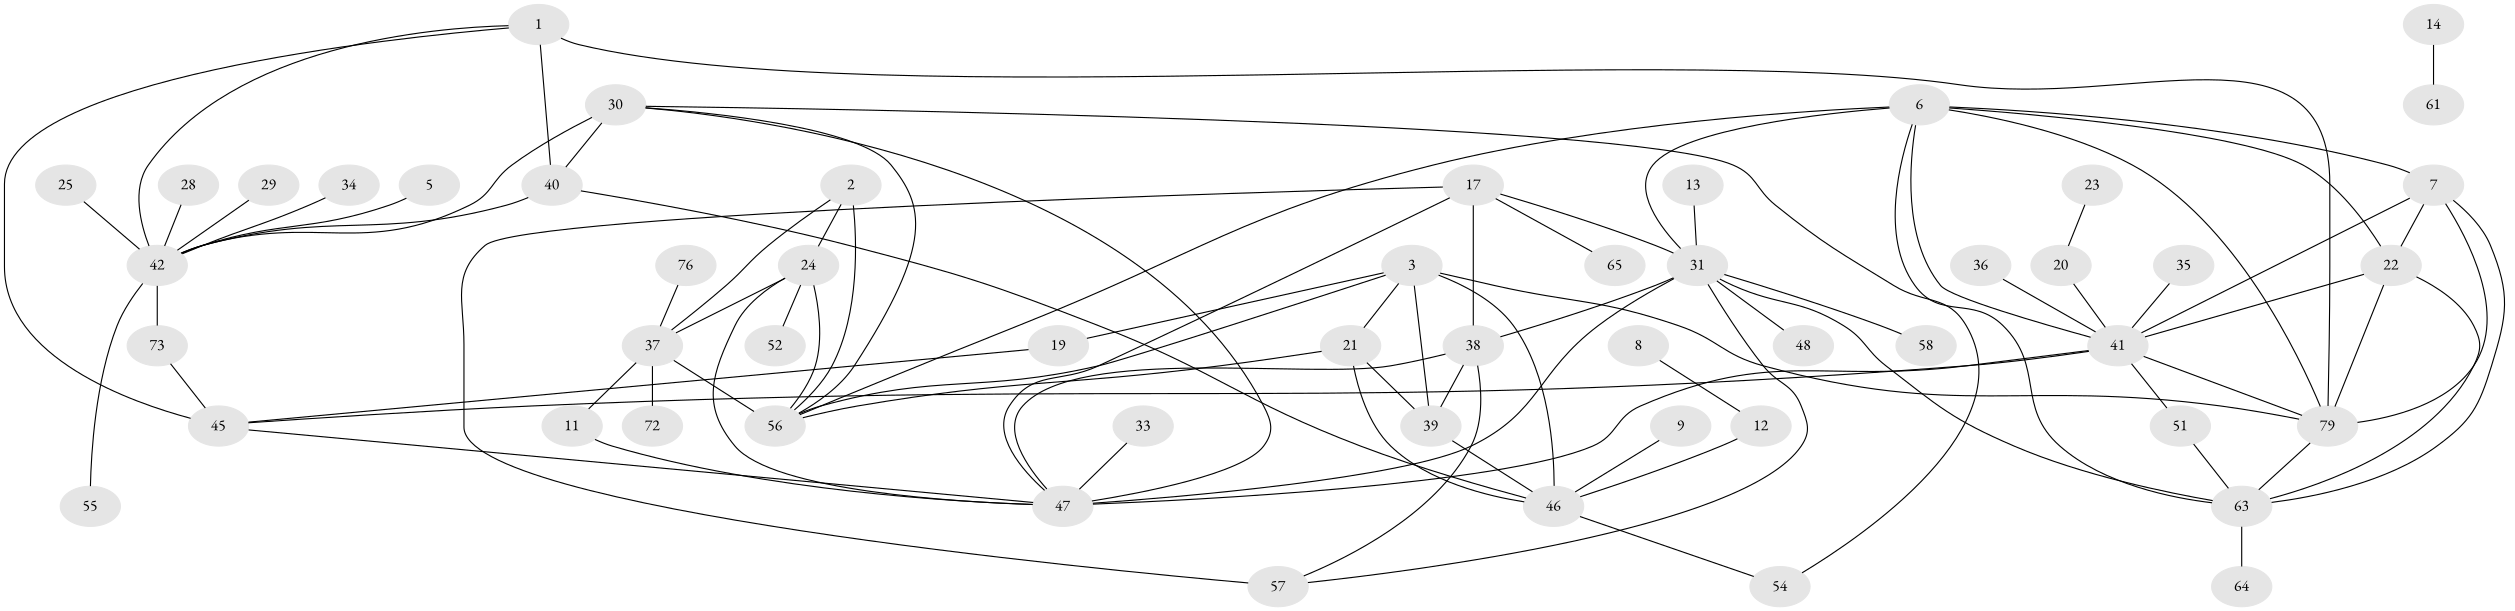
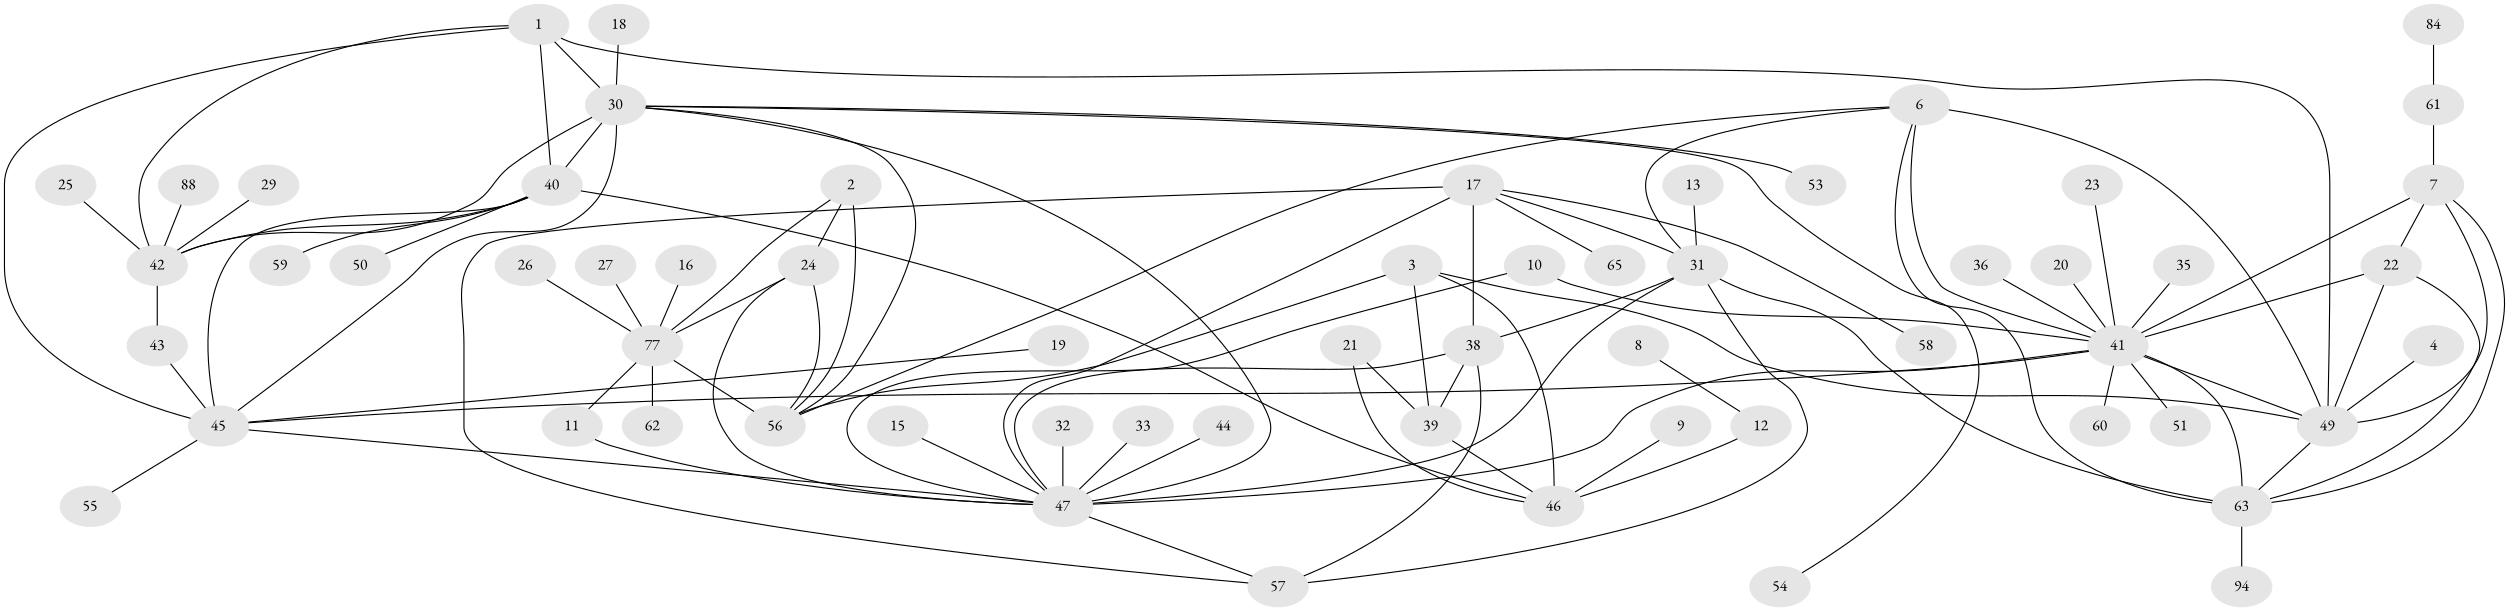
none -> (619, 25)
(2434, 25) -> (2434, 25)
none -> (577, 65)
(2193, 128) -> (2434, 145)
(2196, 136) -> none
(188, 185) -> (188, 185)
(349, 185) -> none
(429, 185) -> none
none -> (1816, 185)
none -> (309, 221)
(2077, 225) -> (2105, 265)
none -> (436, 253)
none -> (280, 265)
none -> (360, 265)
none -> (525, 265)
none -> (606, 265)
(686, 265) -> (686, 265)
none -> (1535, 265)
(1250, 302) -> none
(1814, 303) -> (1712, 237)
(1381, 306) -> none
(157, 346) -> (157, 346)
(652, 346) -> (652, 346)
(775, 346) -> none
(1803, 346) -> none
none -> (2434, 346)
(103, 375) -> (154, 466)
(1062, 382) -> none
(652, 426) -> (652, 426)
none -> (898, 426)
none -> (1063, 426)
none -> (1223, 426)
none -> (2100, 426)
(2328, 426) -> (2328, 426)
(2211, 466) -> (2212, 396)
none -> (1171, 547)
(1667, 547) -> none
(2242, 587) -> (2242, 587)
